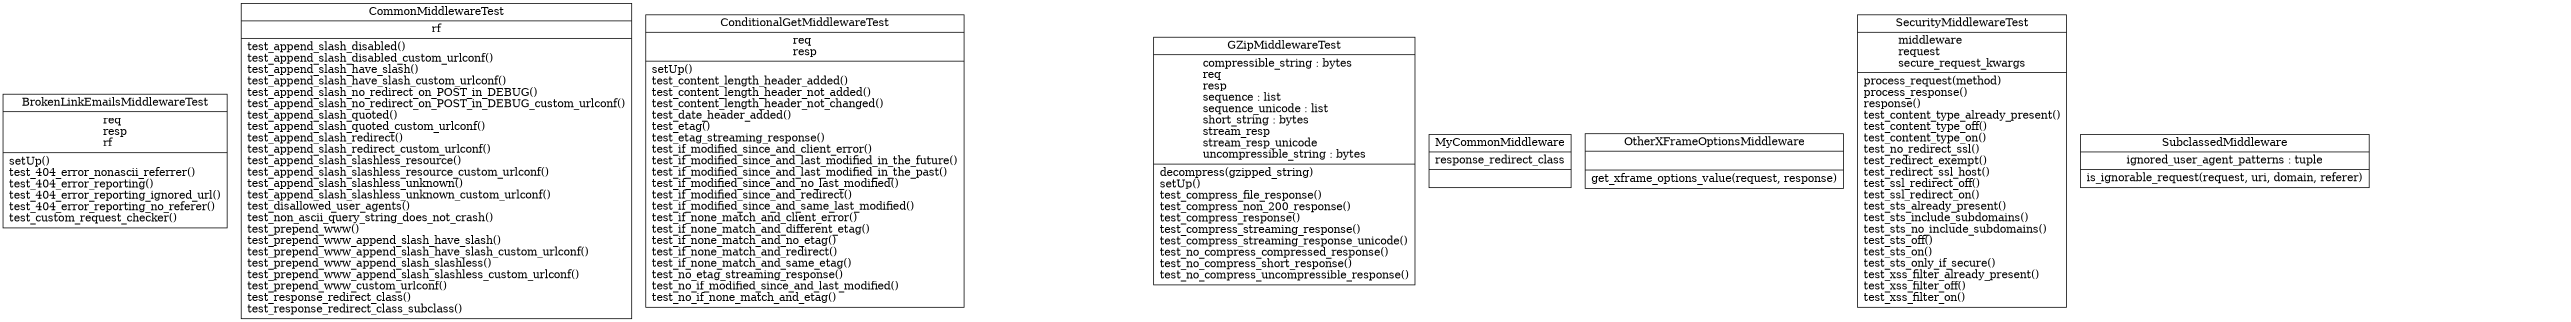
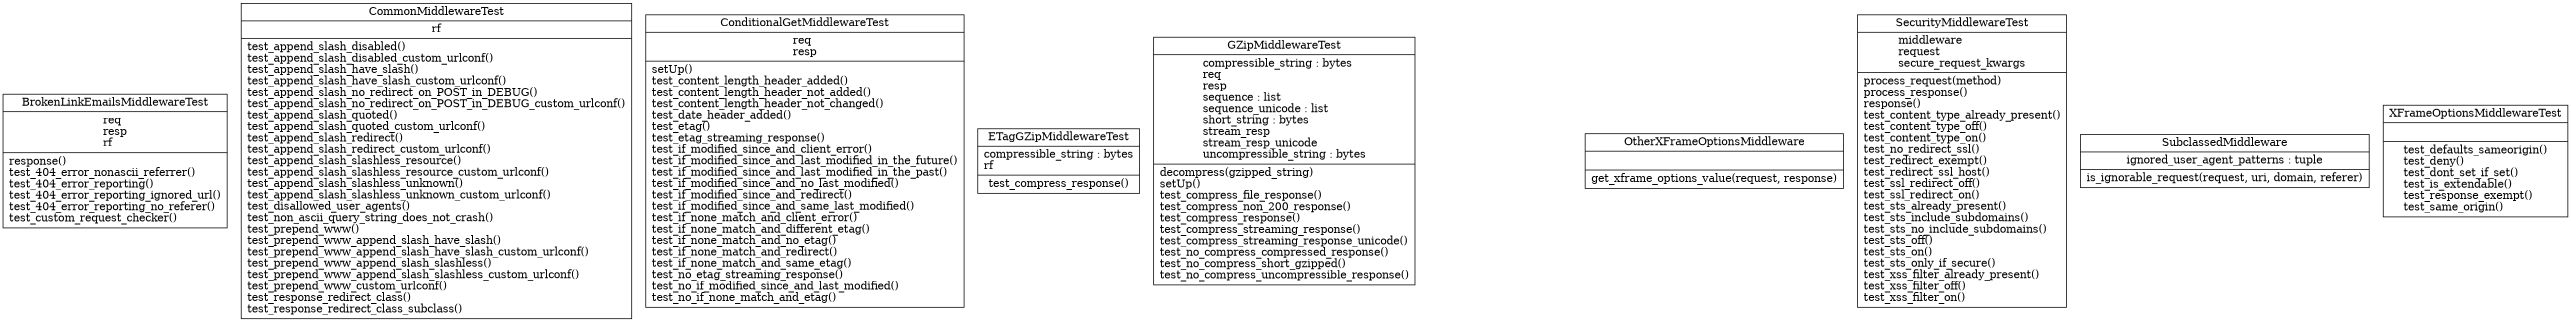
(30, 161) -> (38, 161)
none -> (1059, 161)
(1500, 161) -> none
none -> (2476, 161)
(1256, 264) -> (1253, 264)
